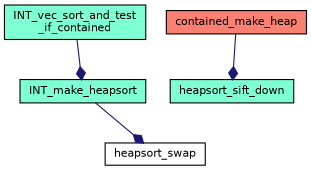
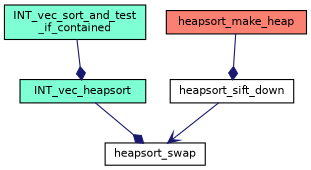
(236, 22) -> (236, 22)
(83, 91) -> (83, 91)
(232, 91) -> (232, 91)
none -> (198, 119)
